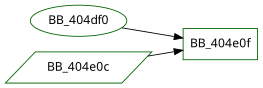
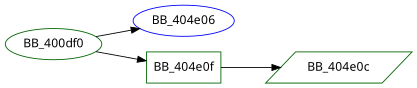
(79, 21) -> (54, 44)
none -> (184, 21)
(161, 54) -> (246, 67)
